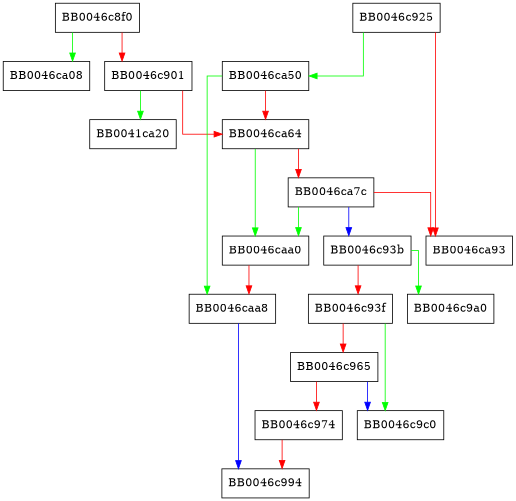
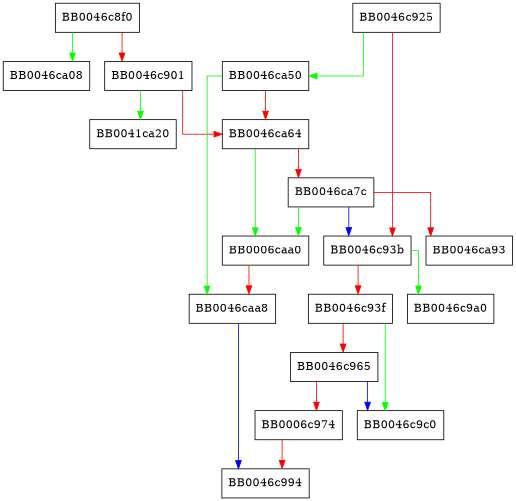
(435, 130) -> (392, 130)
(266, 251) -> (266, 251)
(299, 425) -> (299, 425)
